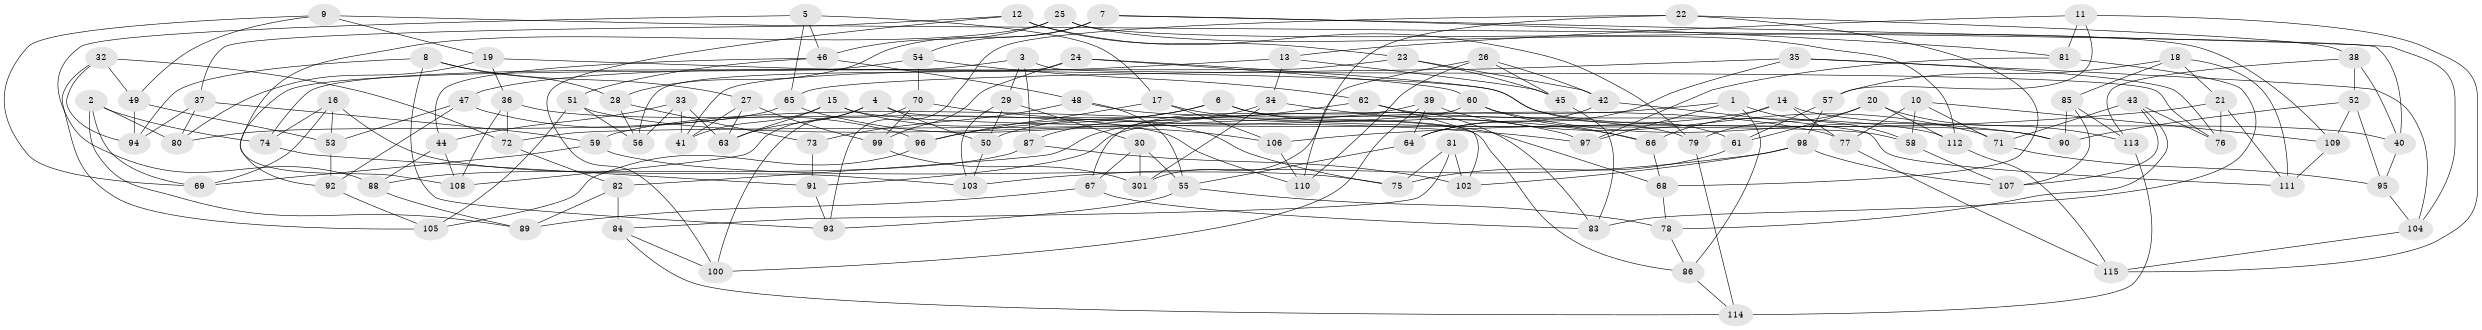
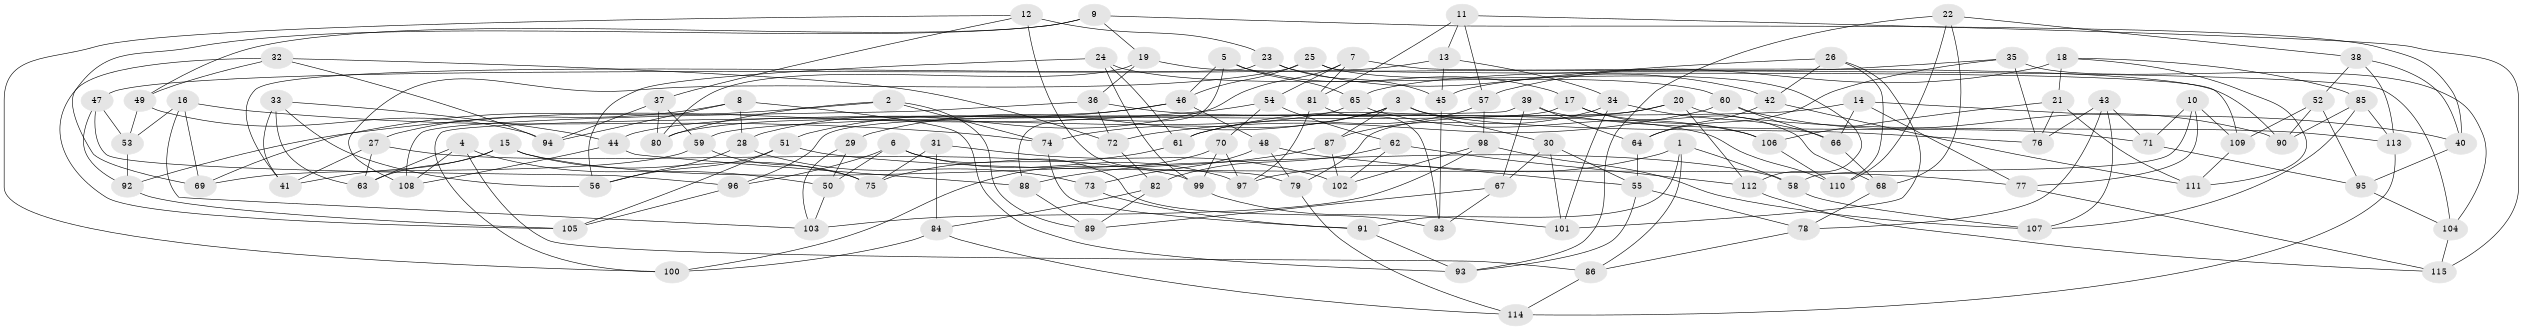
(1073, 122) -> (1472, 125)
(1140, 186) -> (1562, 229)
